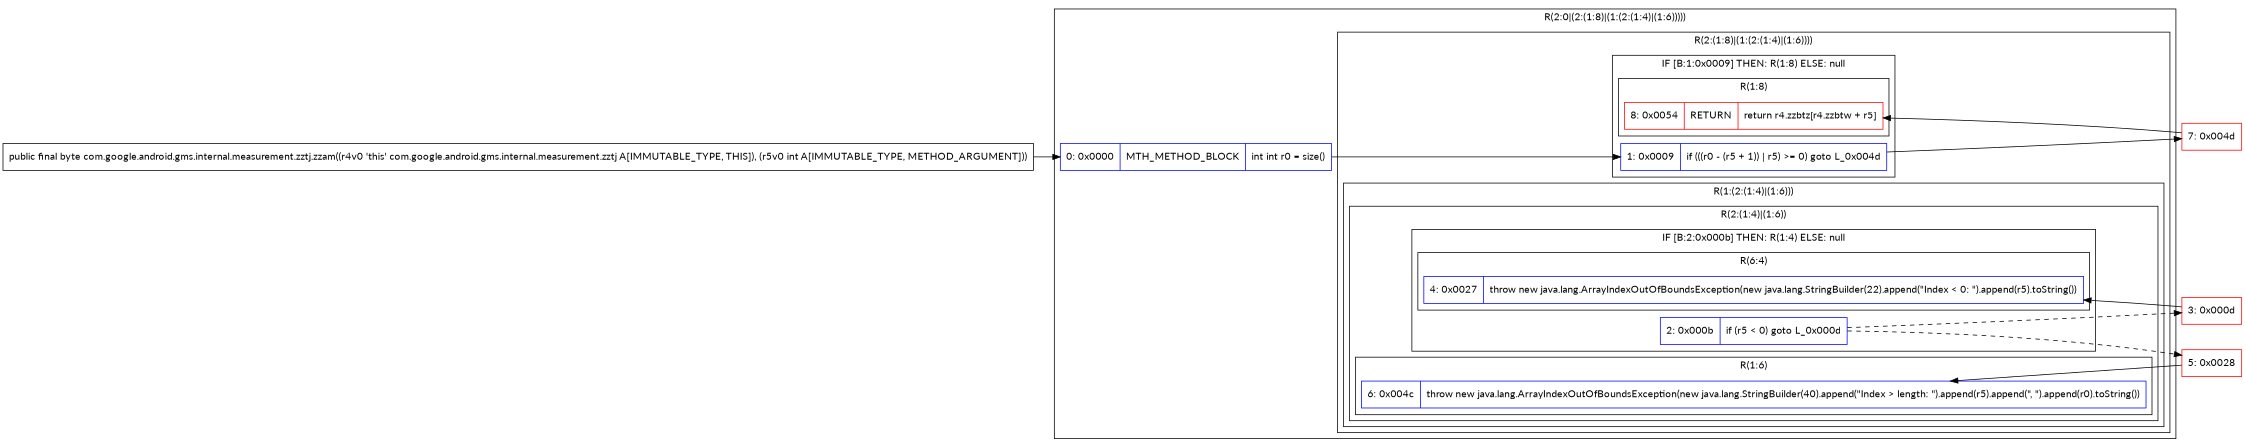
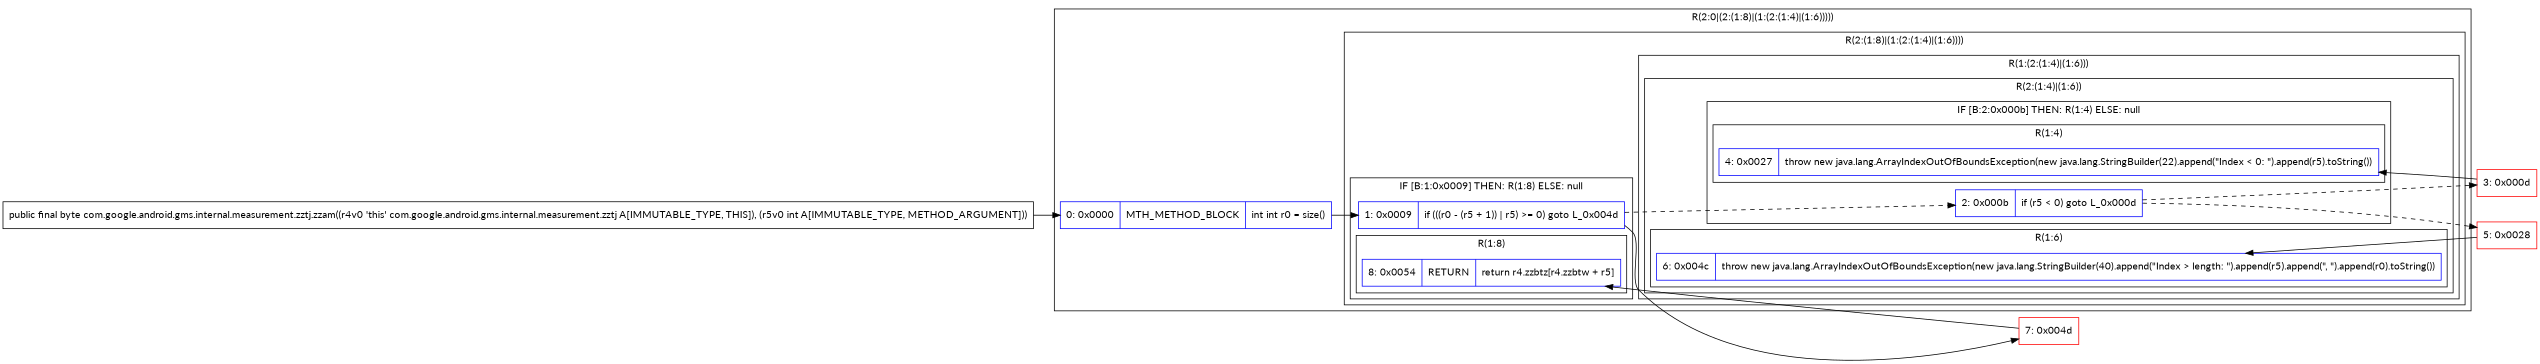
(1754, 116) -> (1491, 273)
none -> (1786, 209)
(1754, 261) -> (2049, 133)
